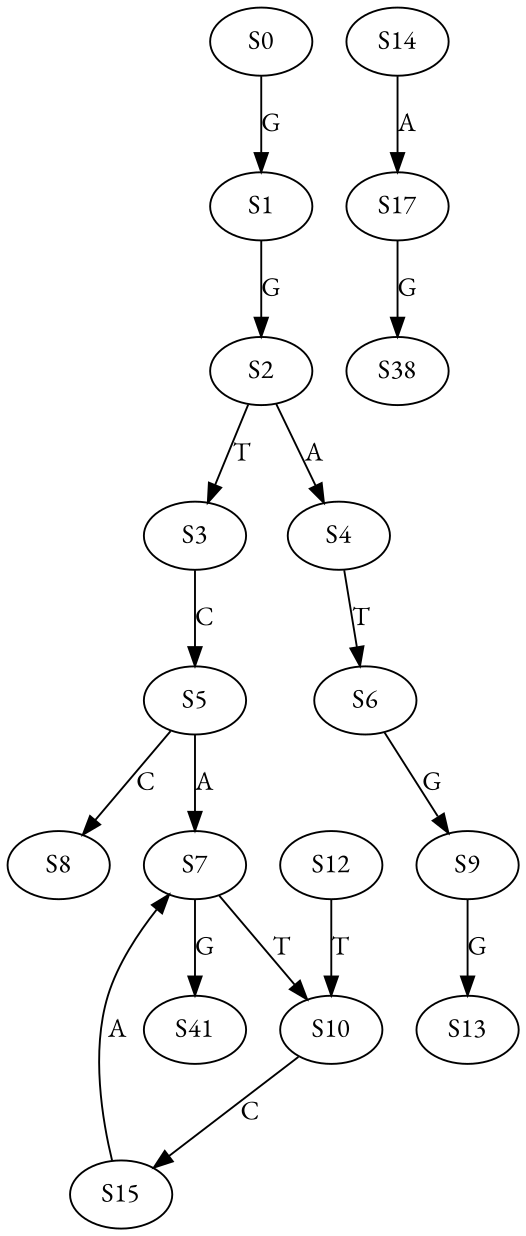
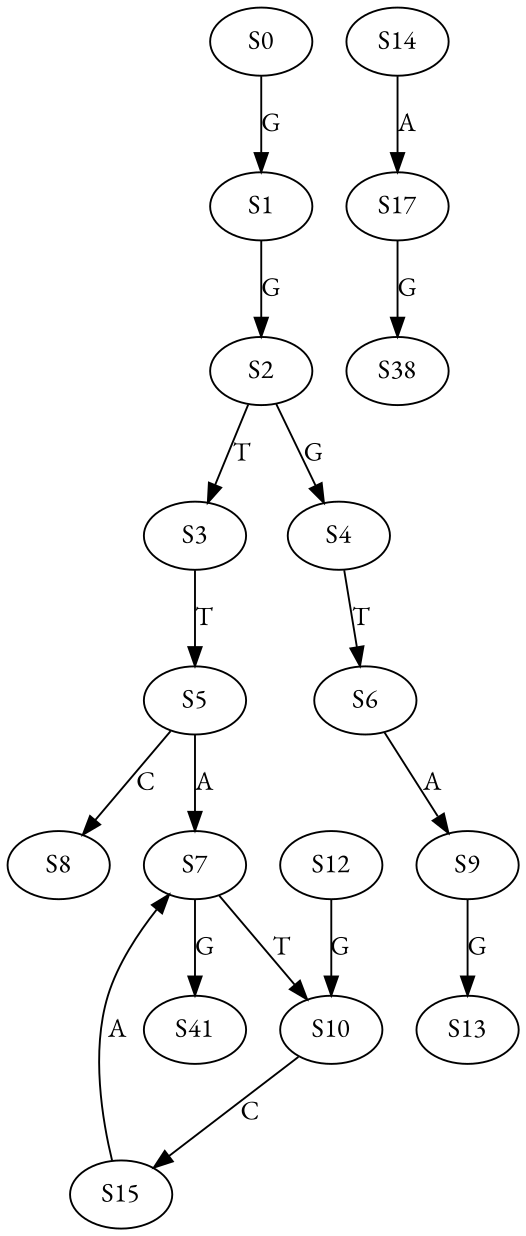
(314, 453) -> (314, 453)
(204, 618) -> (204, 618)
(433, 783) -> (433, 783)
(341, 947) -> (341, 947)
